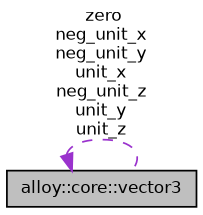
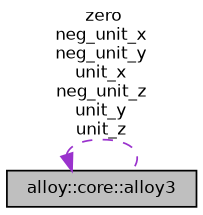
(102, 189) -> (102, 189)
